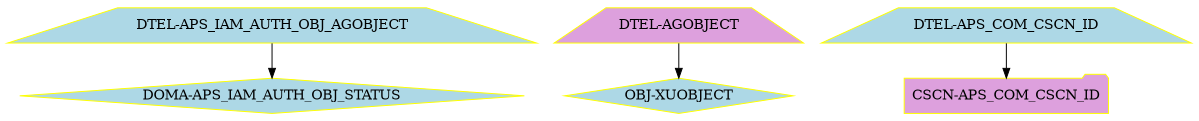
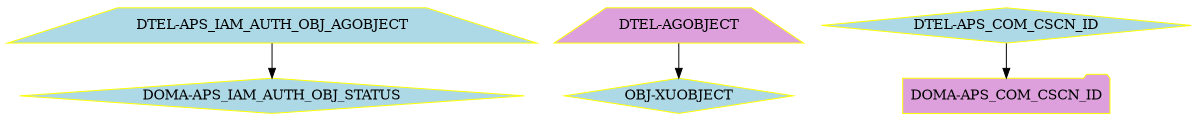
(1006, 25) -> (1006, 25)
(1006, 96) -> (1006, 96)
